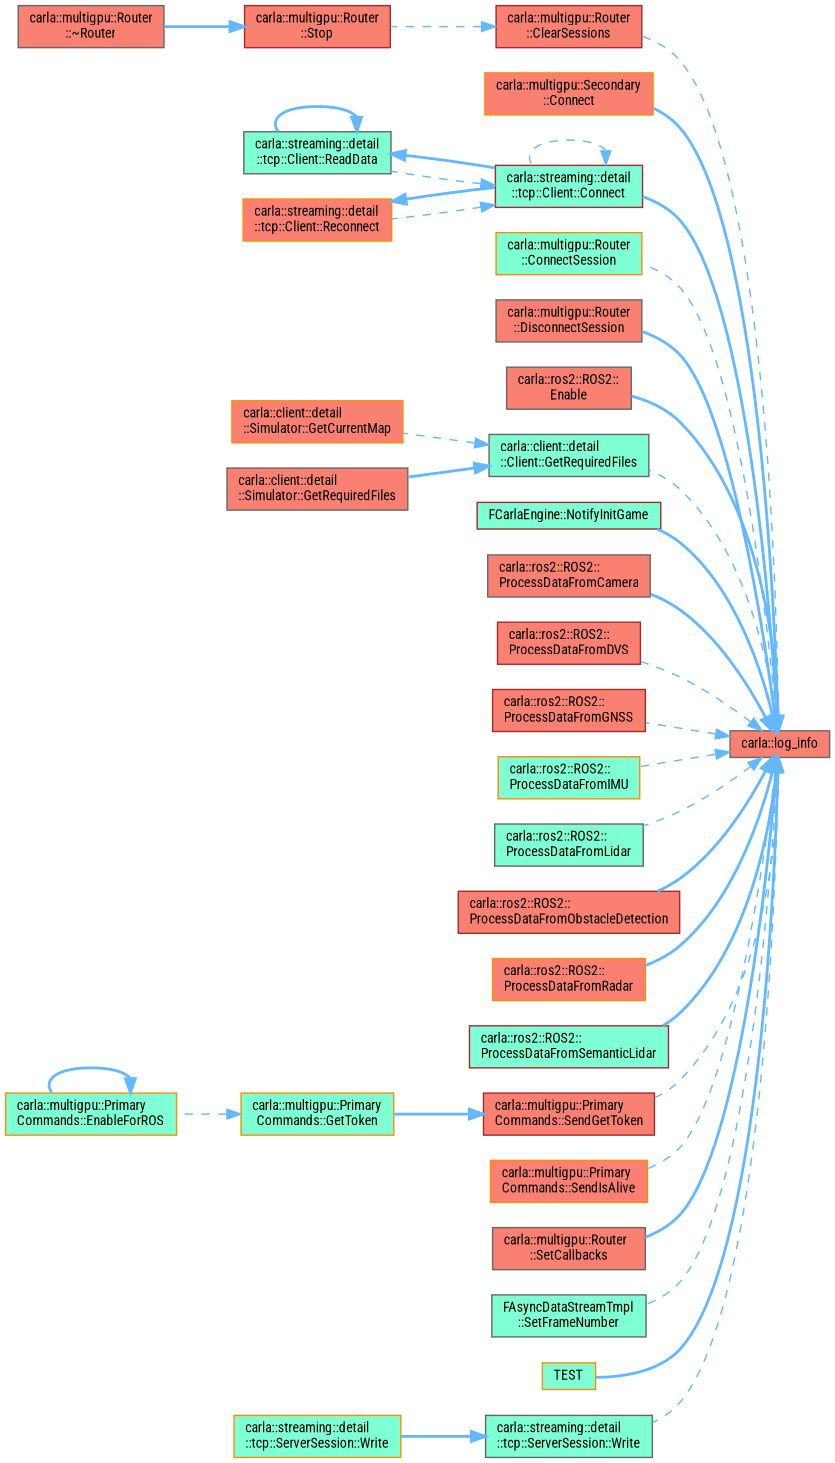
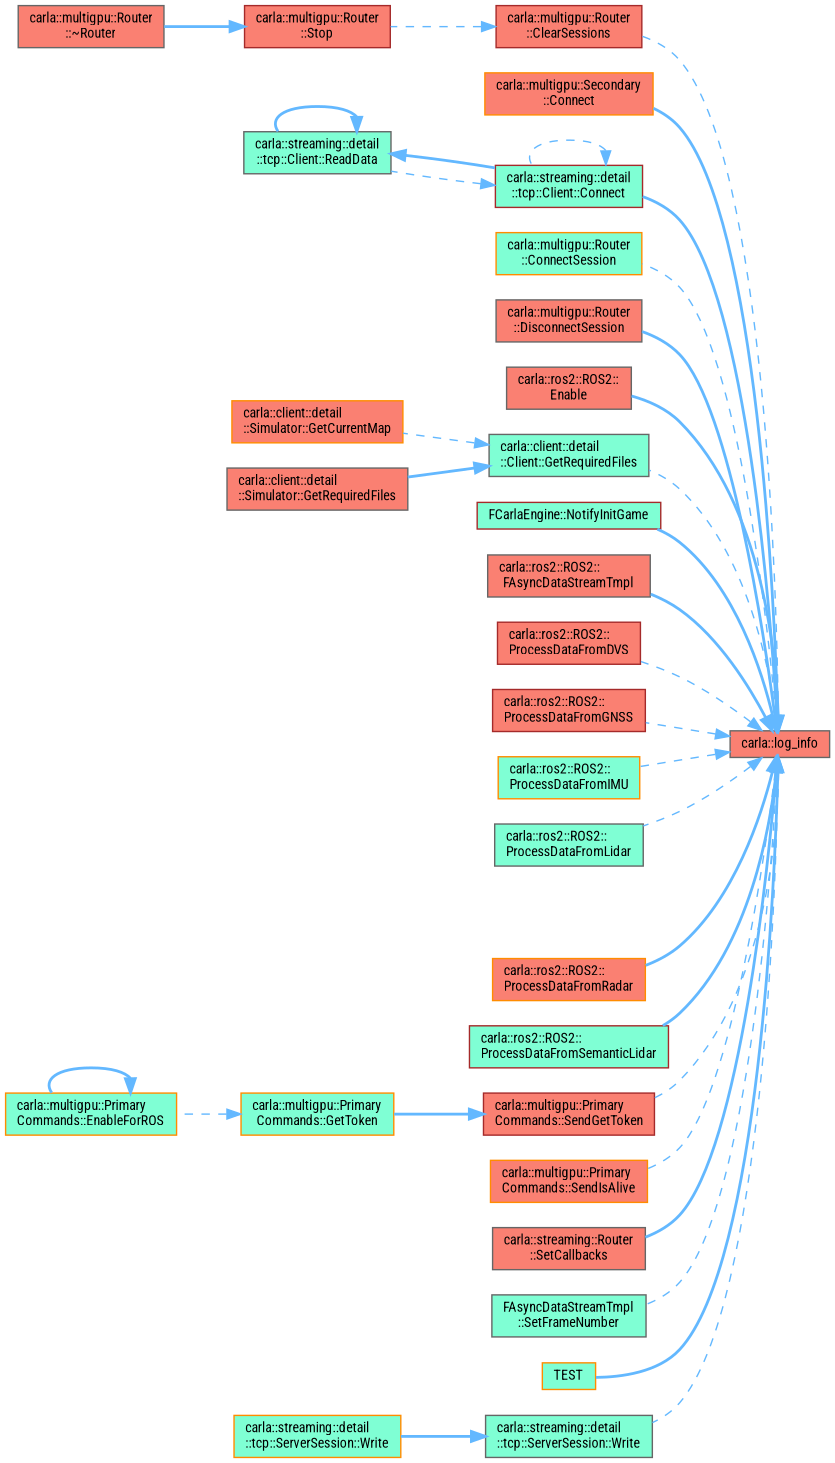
(317, 220) -> none
(569, 576) -> (569, 576)
(569, 912) -> none
(569, 1249) -> (569, 1249)
